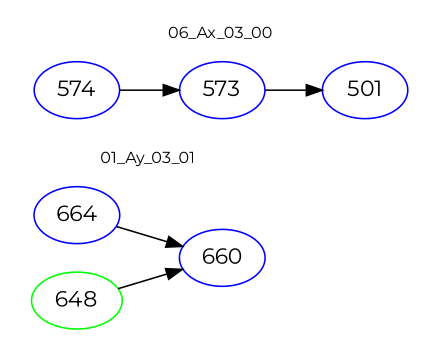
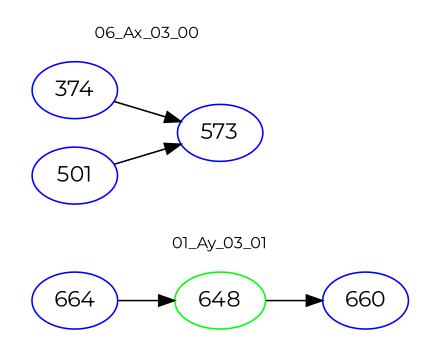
(77, 90) -> (75, 90)
(285, 90) -> (140, 157)
(142, 234) -> (138, 301)
